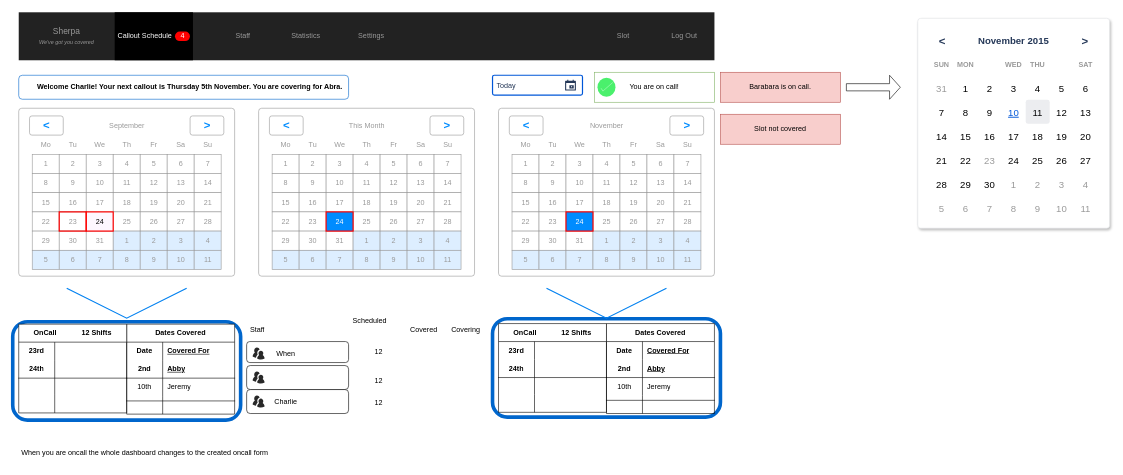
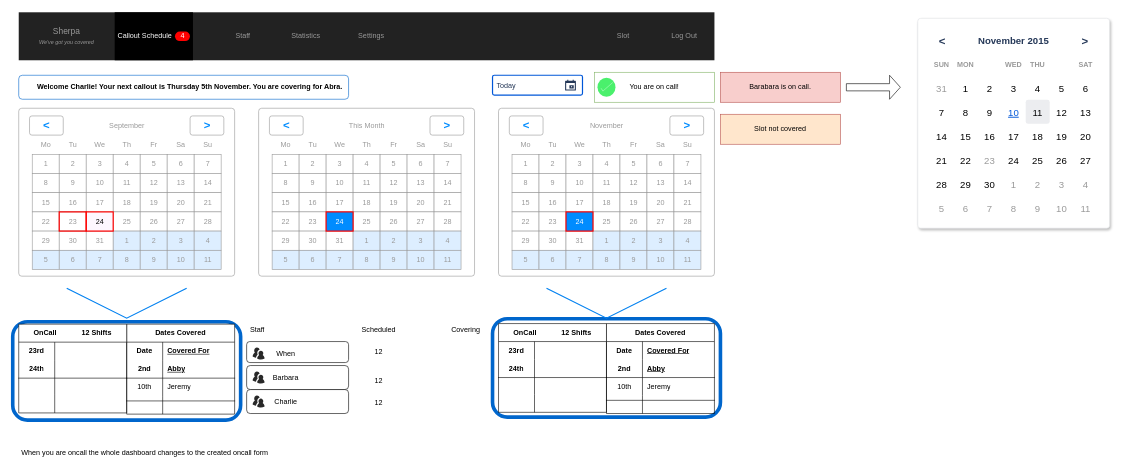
(780, 129) -> (780, 129)
(369, 321) -> (378, 330)
(423, 330) -> none
none -> (285, 378)
